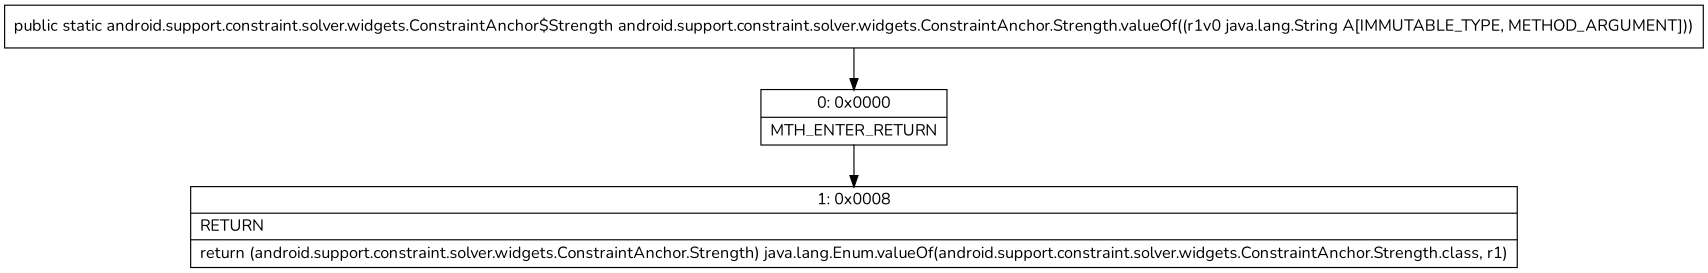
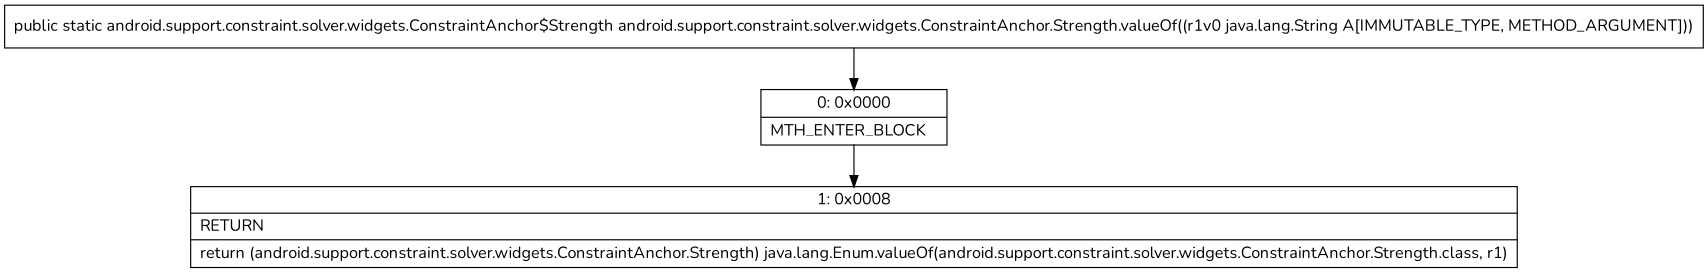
(854, 131) -> (849, 131)
